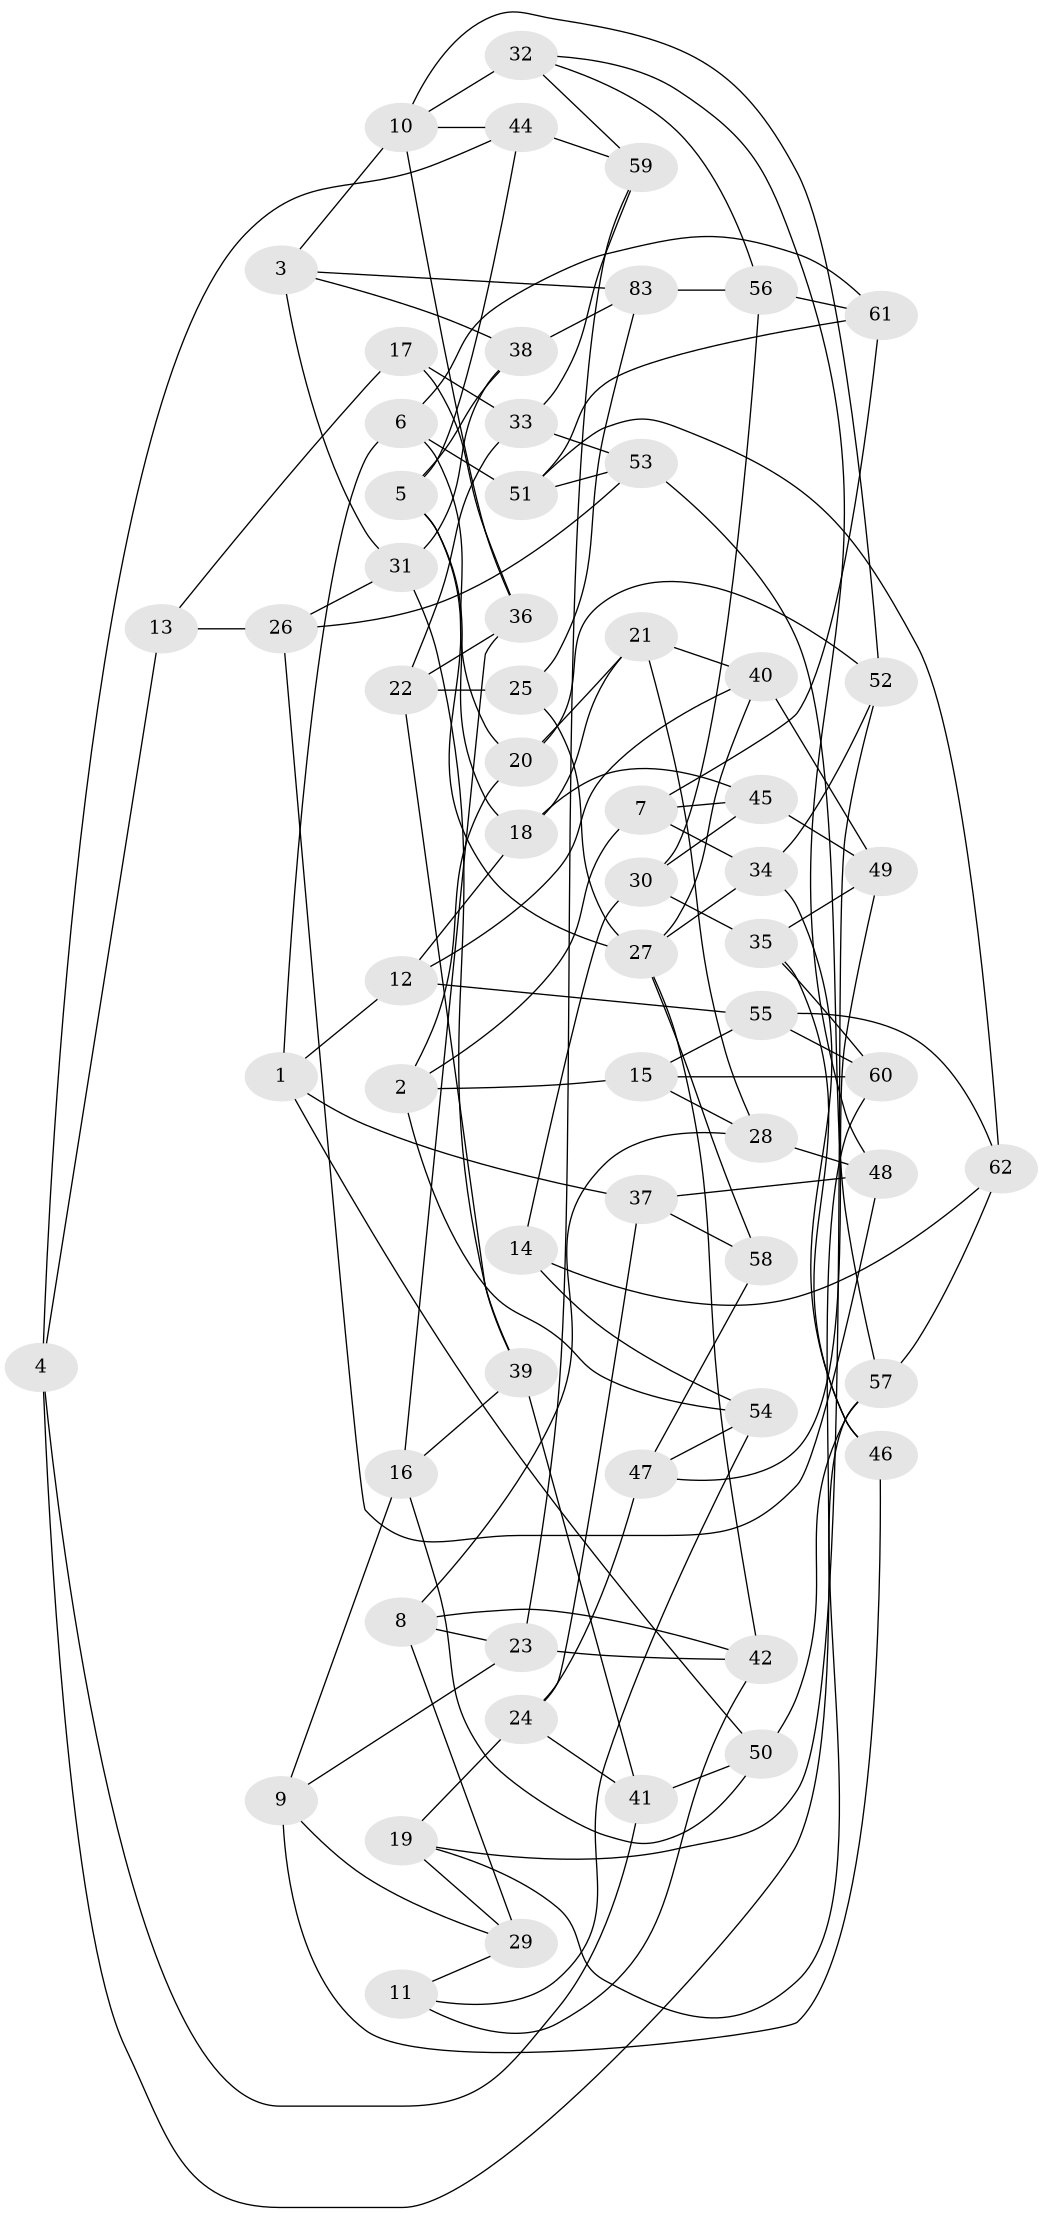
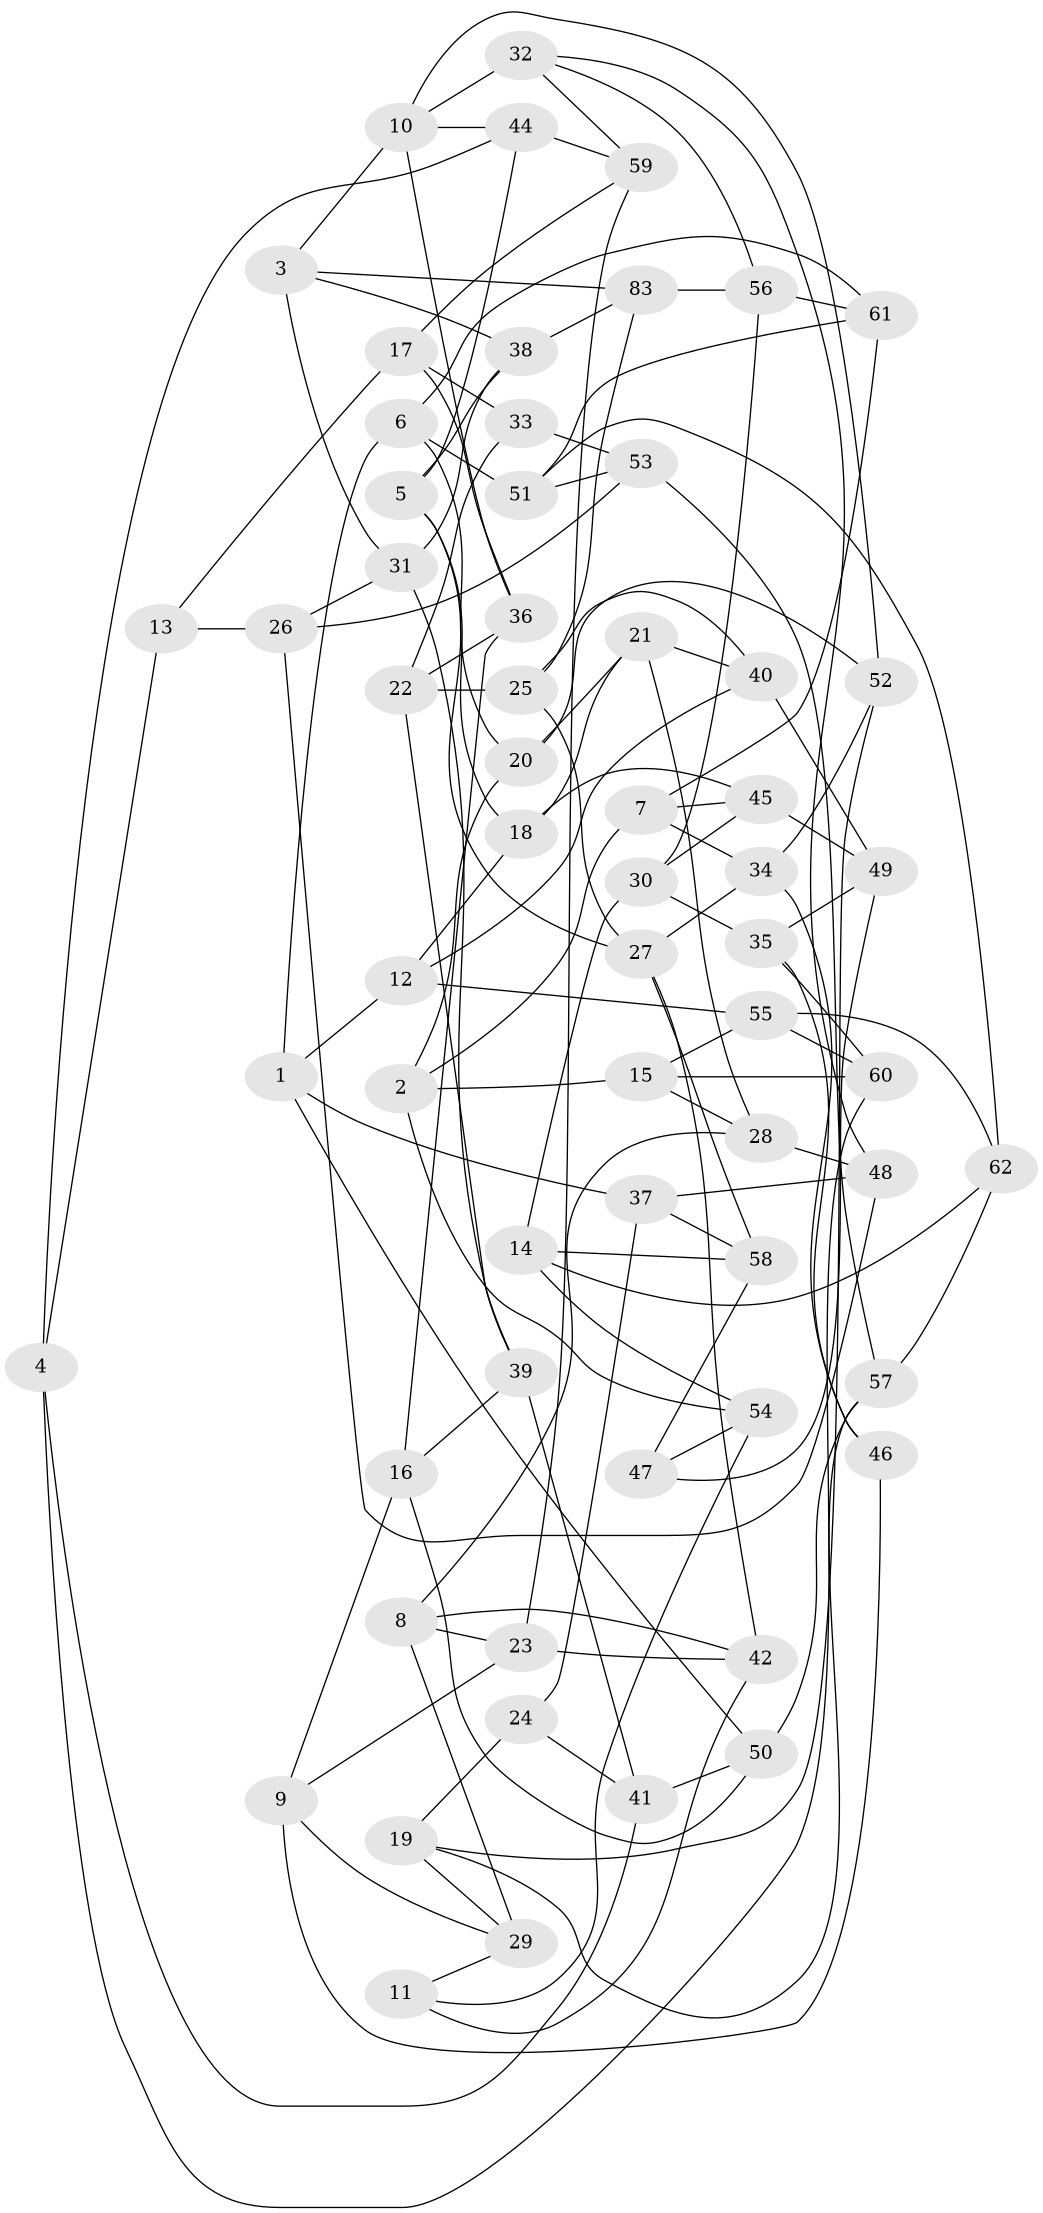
(582, 334) -> (512, 251)
(710, 820) -> (650, 593)
none -> (641, 1255)
(598, 1604) -> none
